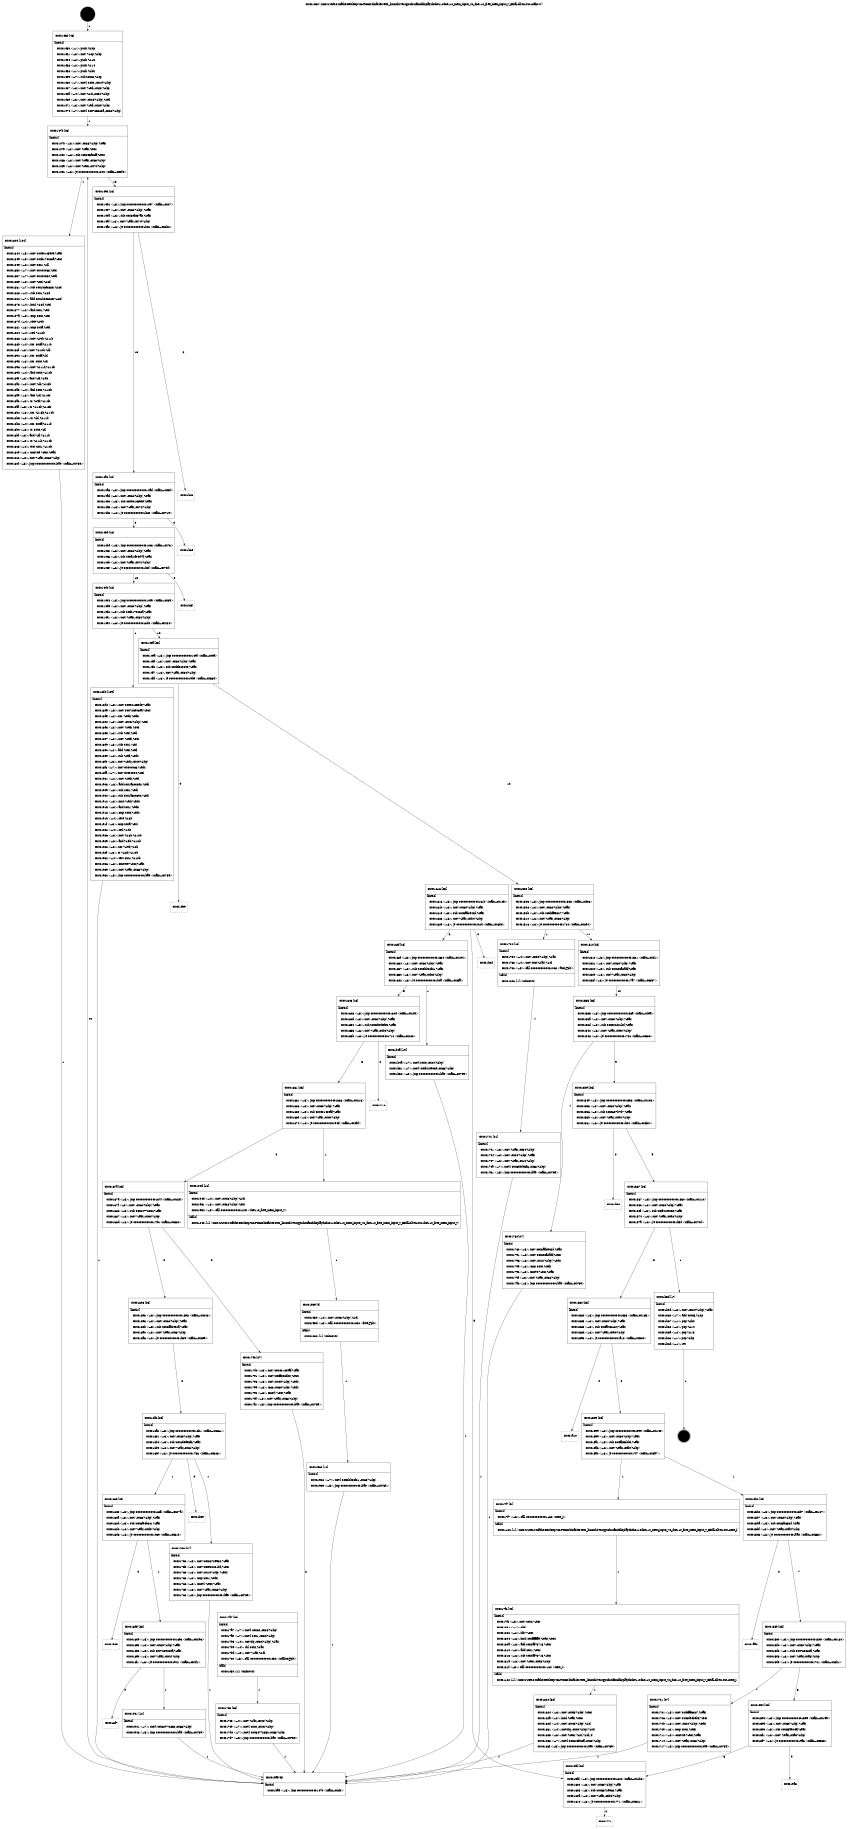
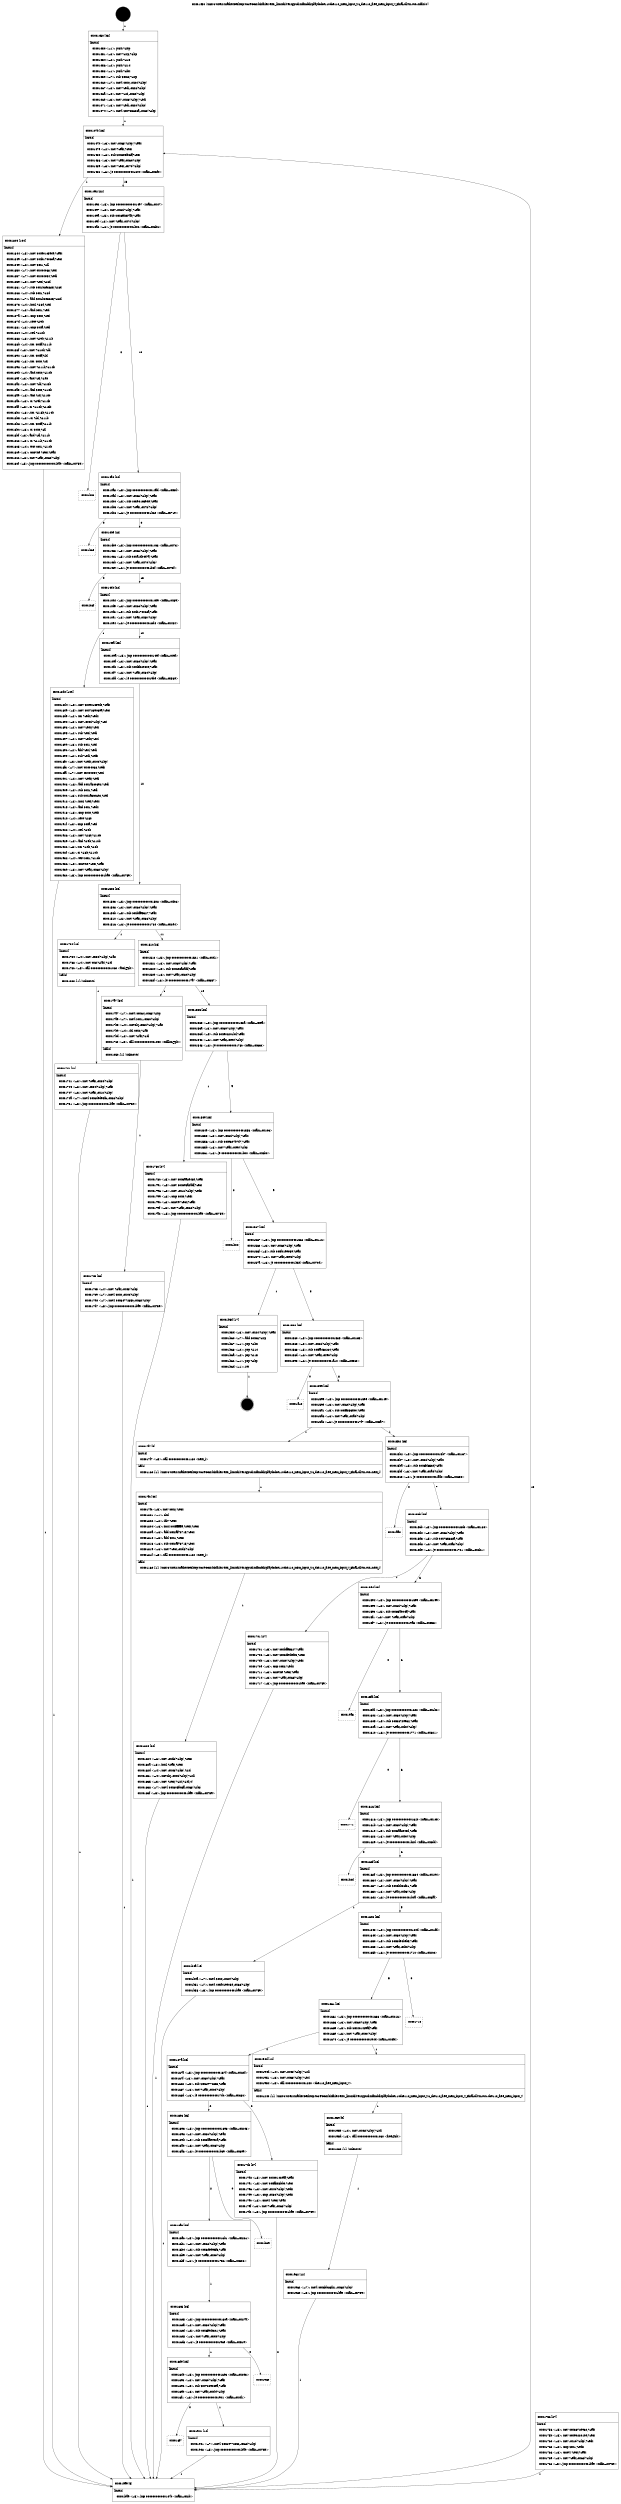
(179, 907) -> none
none -> (164, 990)
(472, 1384) -> (400, 1769)
(192, 1485) -> (225, 2208)
(208, 1499) -> none
